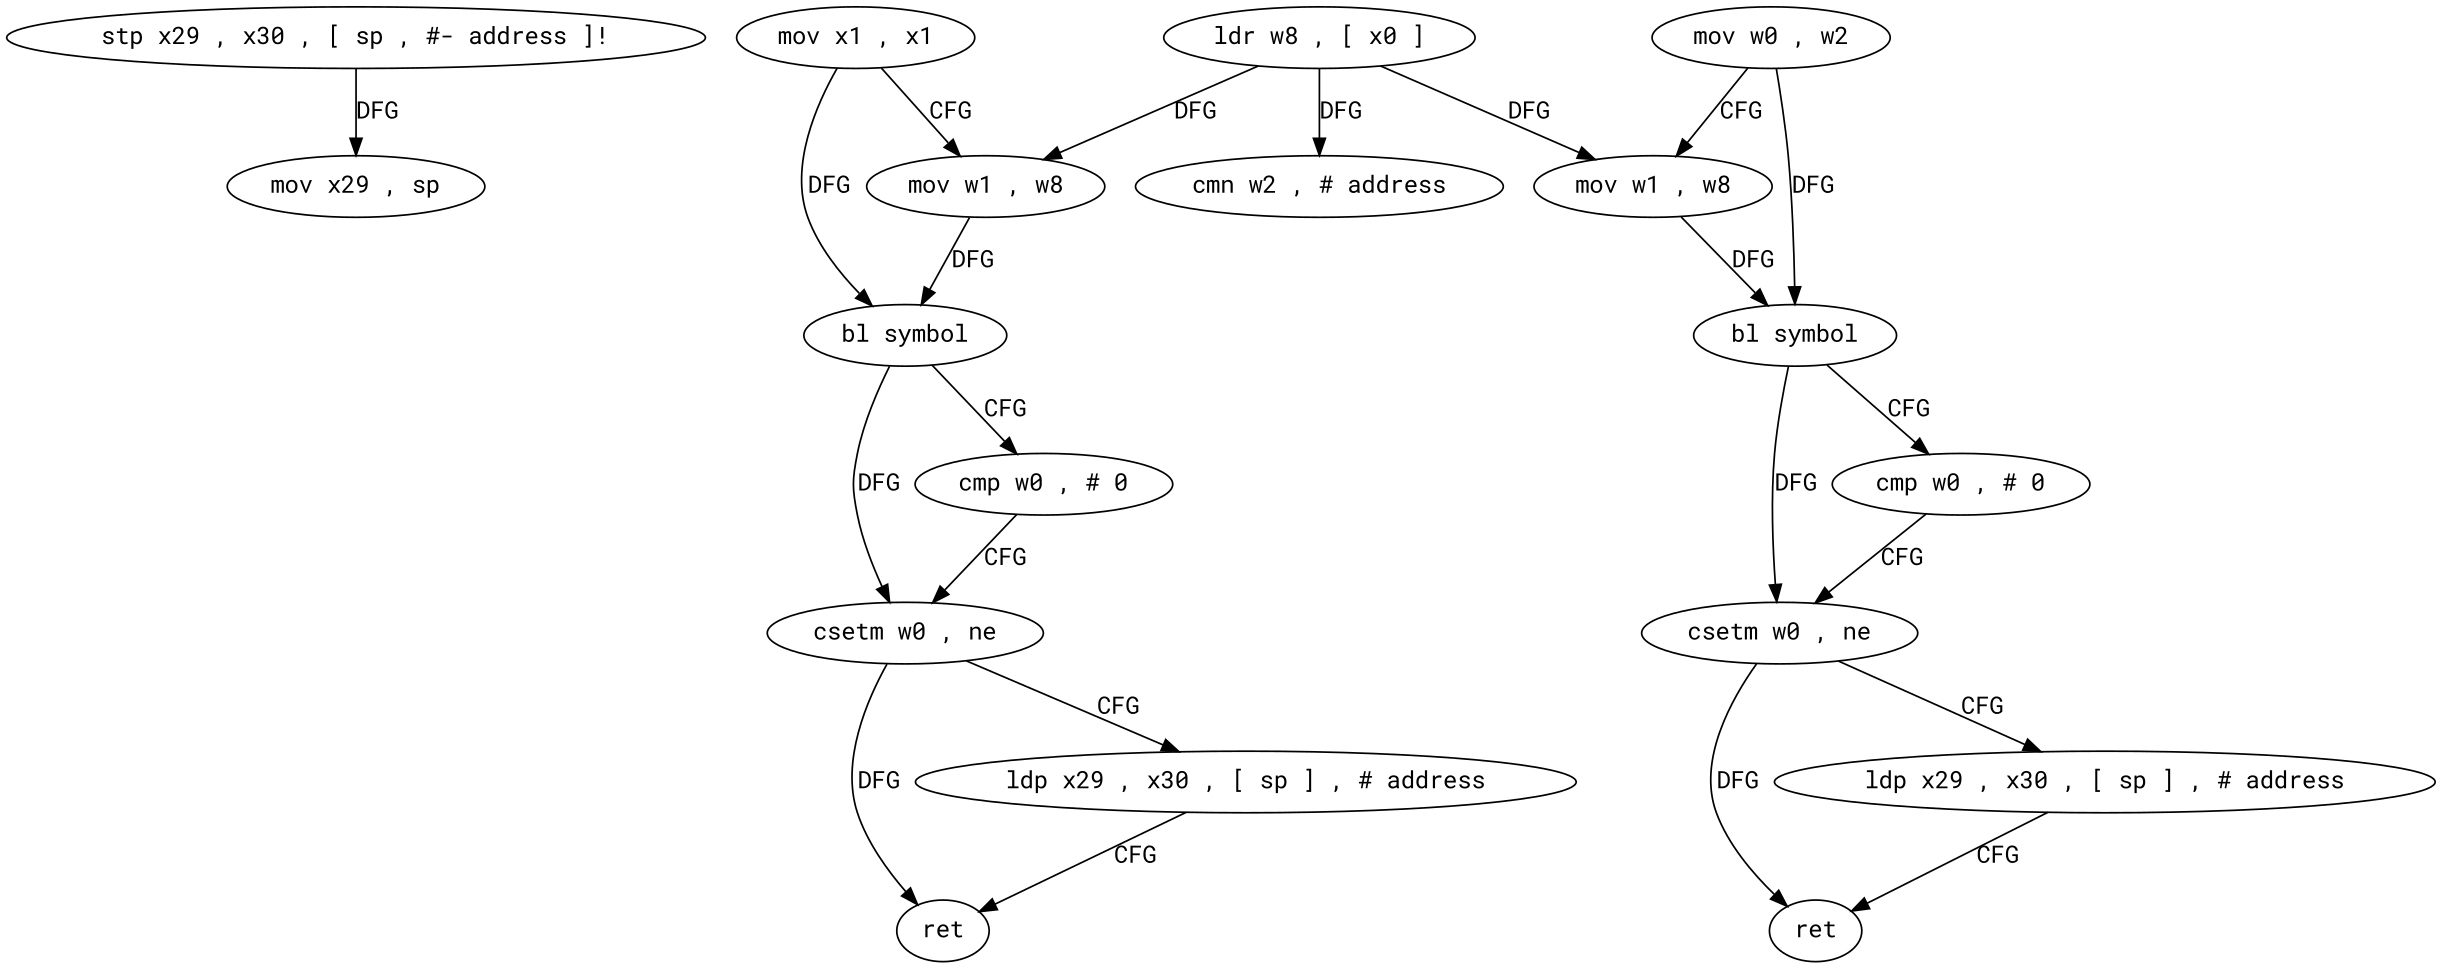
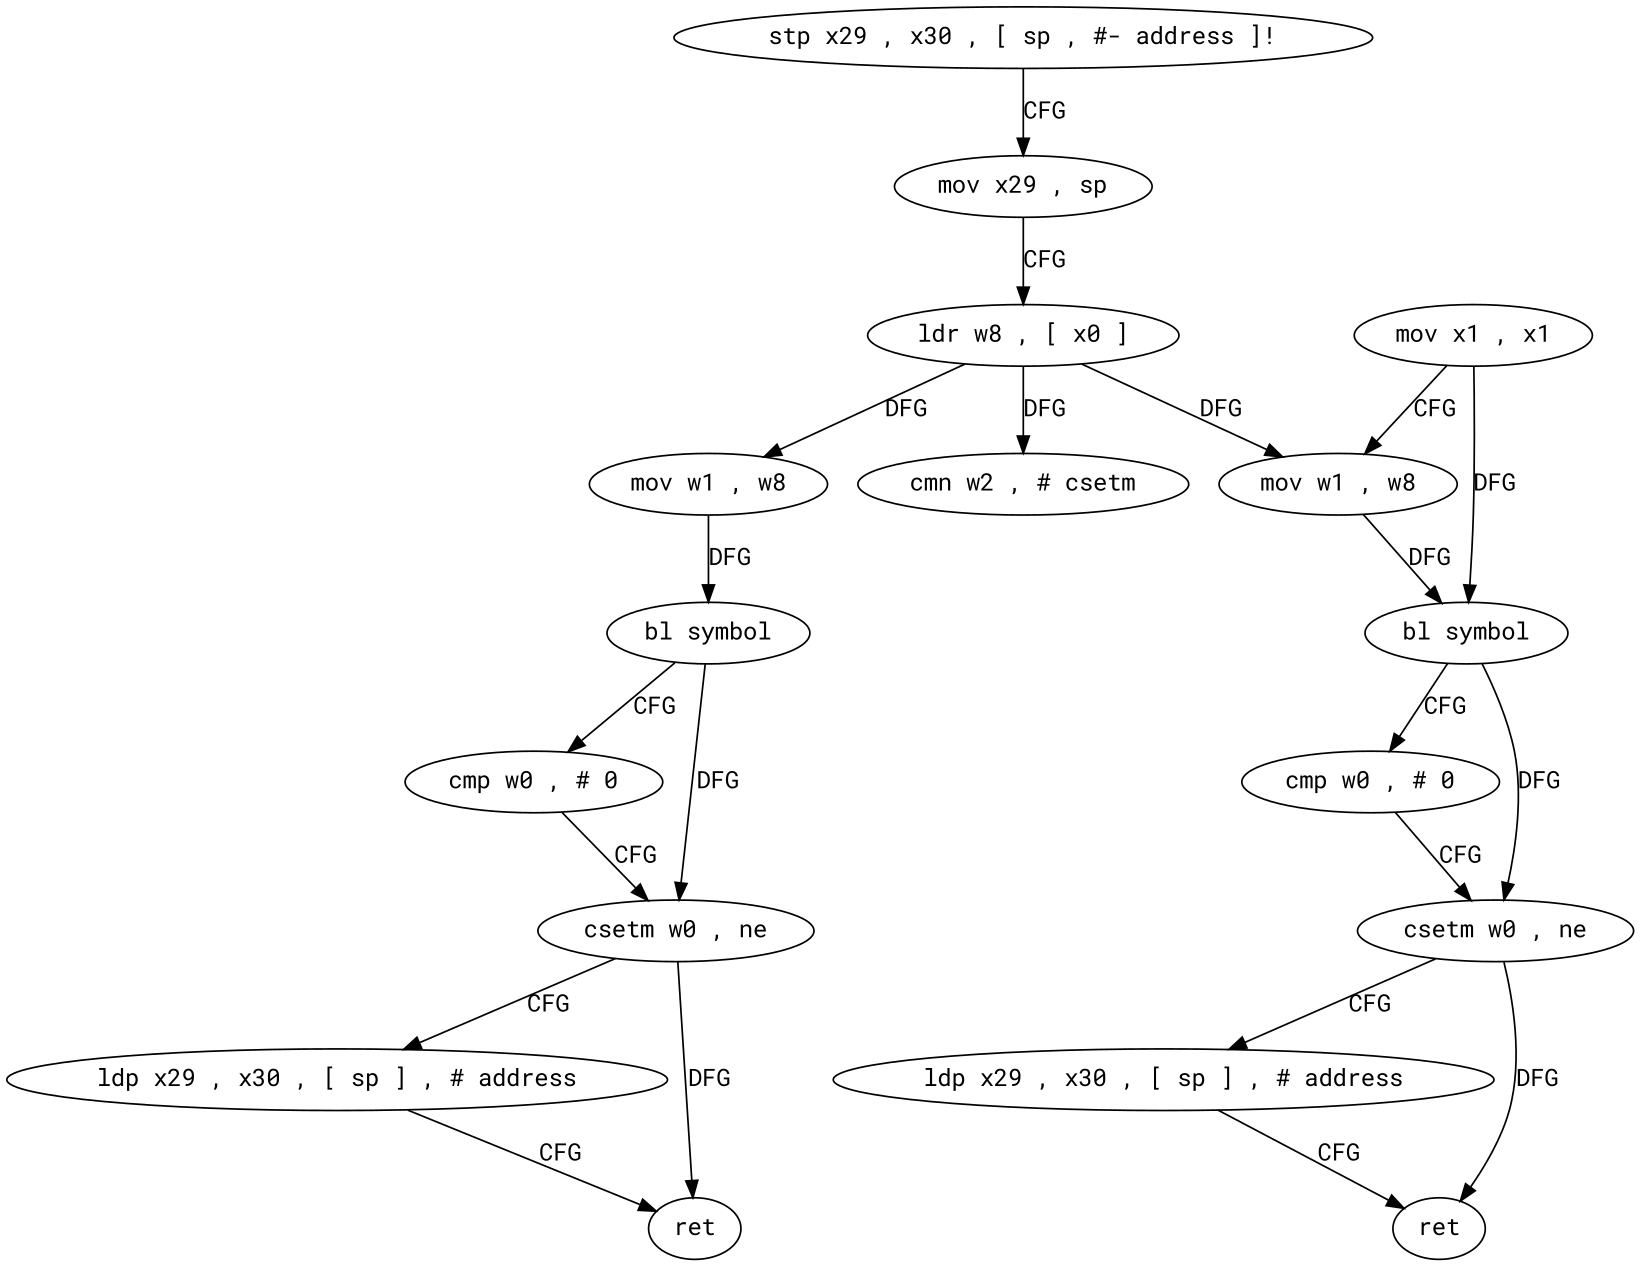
(1771, 38) -> none
(377, 112) -> (1045, 112)
(1319, 187) -> (1023, 484)
none -> (1023, 252)
